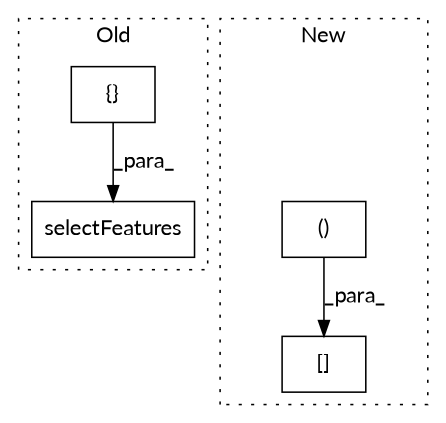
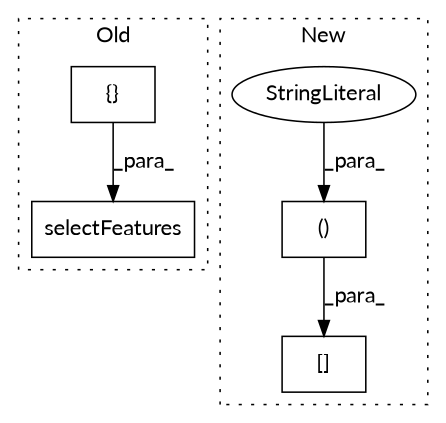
none -> (324, 95)
